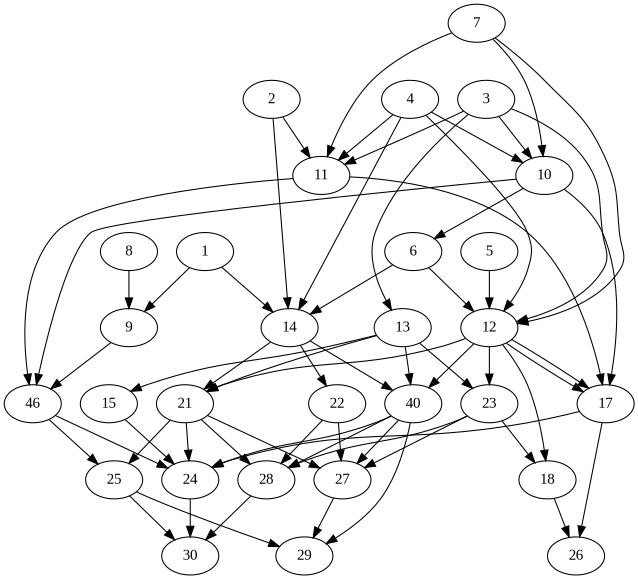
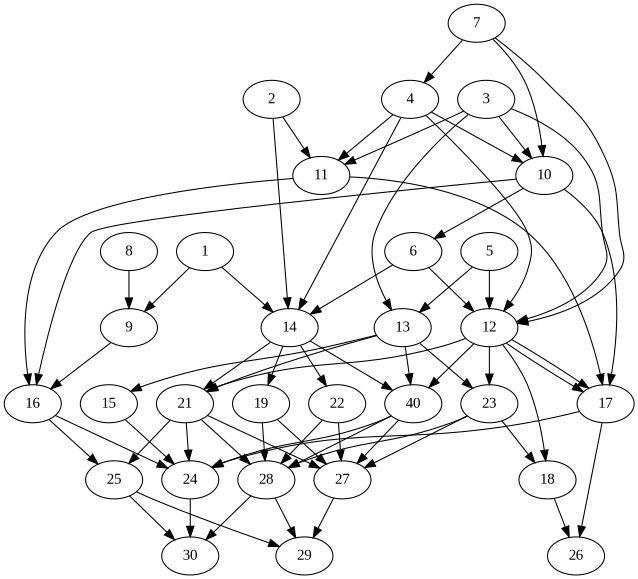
(378, 75) -> (447, 57)
none -> (454, 282)
(33, 404) -> (33, 404)
none -> (261, 404)
(387, 490) -> (283, 513)
